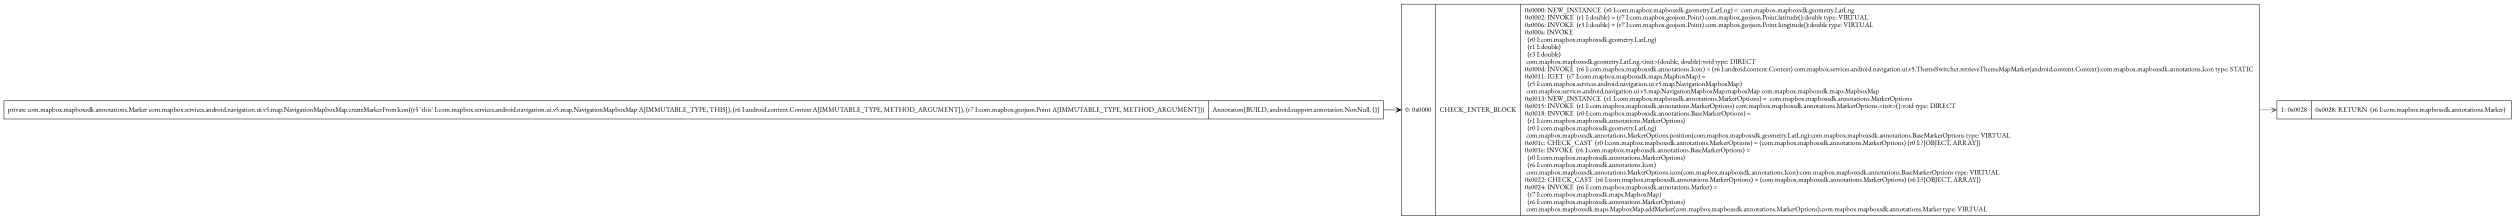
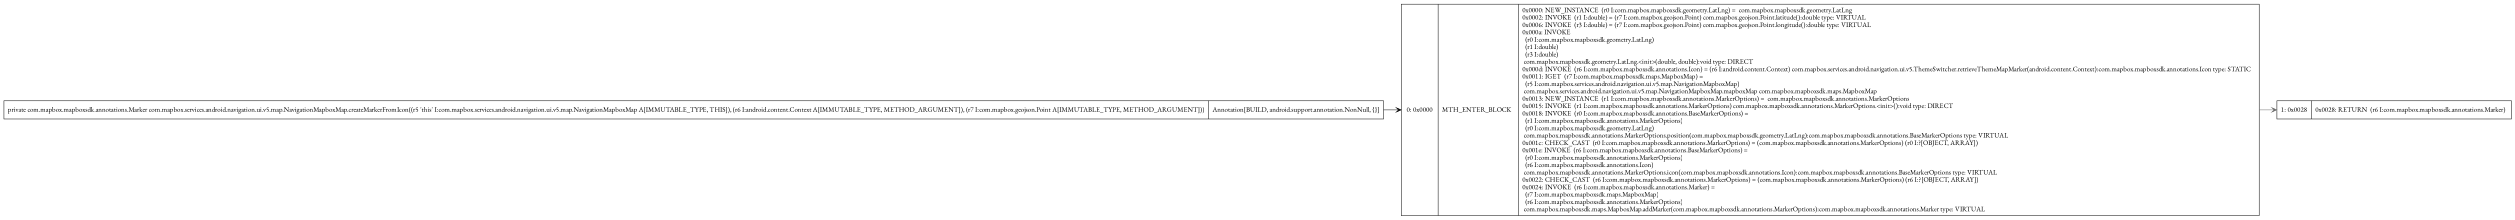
(1478, 110) -> (1477, 110)
